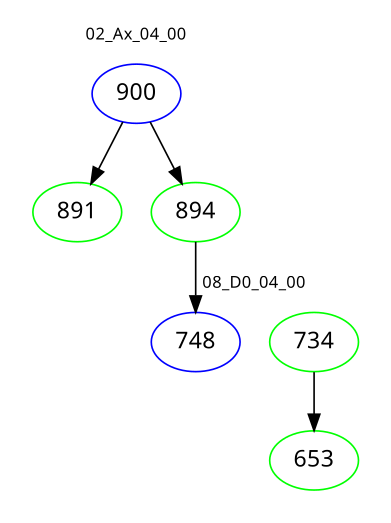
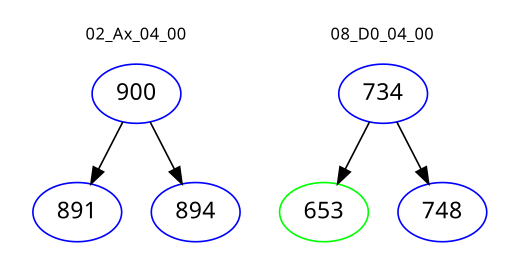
(77, 212) -> (77, 212)
(196, 212) -> (196, 212)
(196, 278) -> (409, 146)
(314, 342) -> (383, 94)
